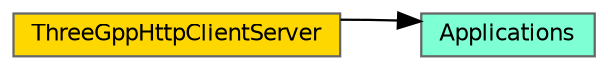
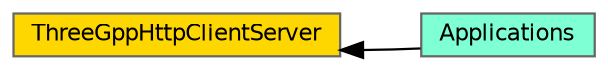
(369, 20) -> (392, 49)
